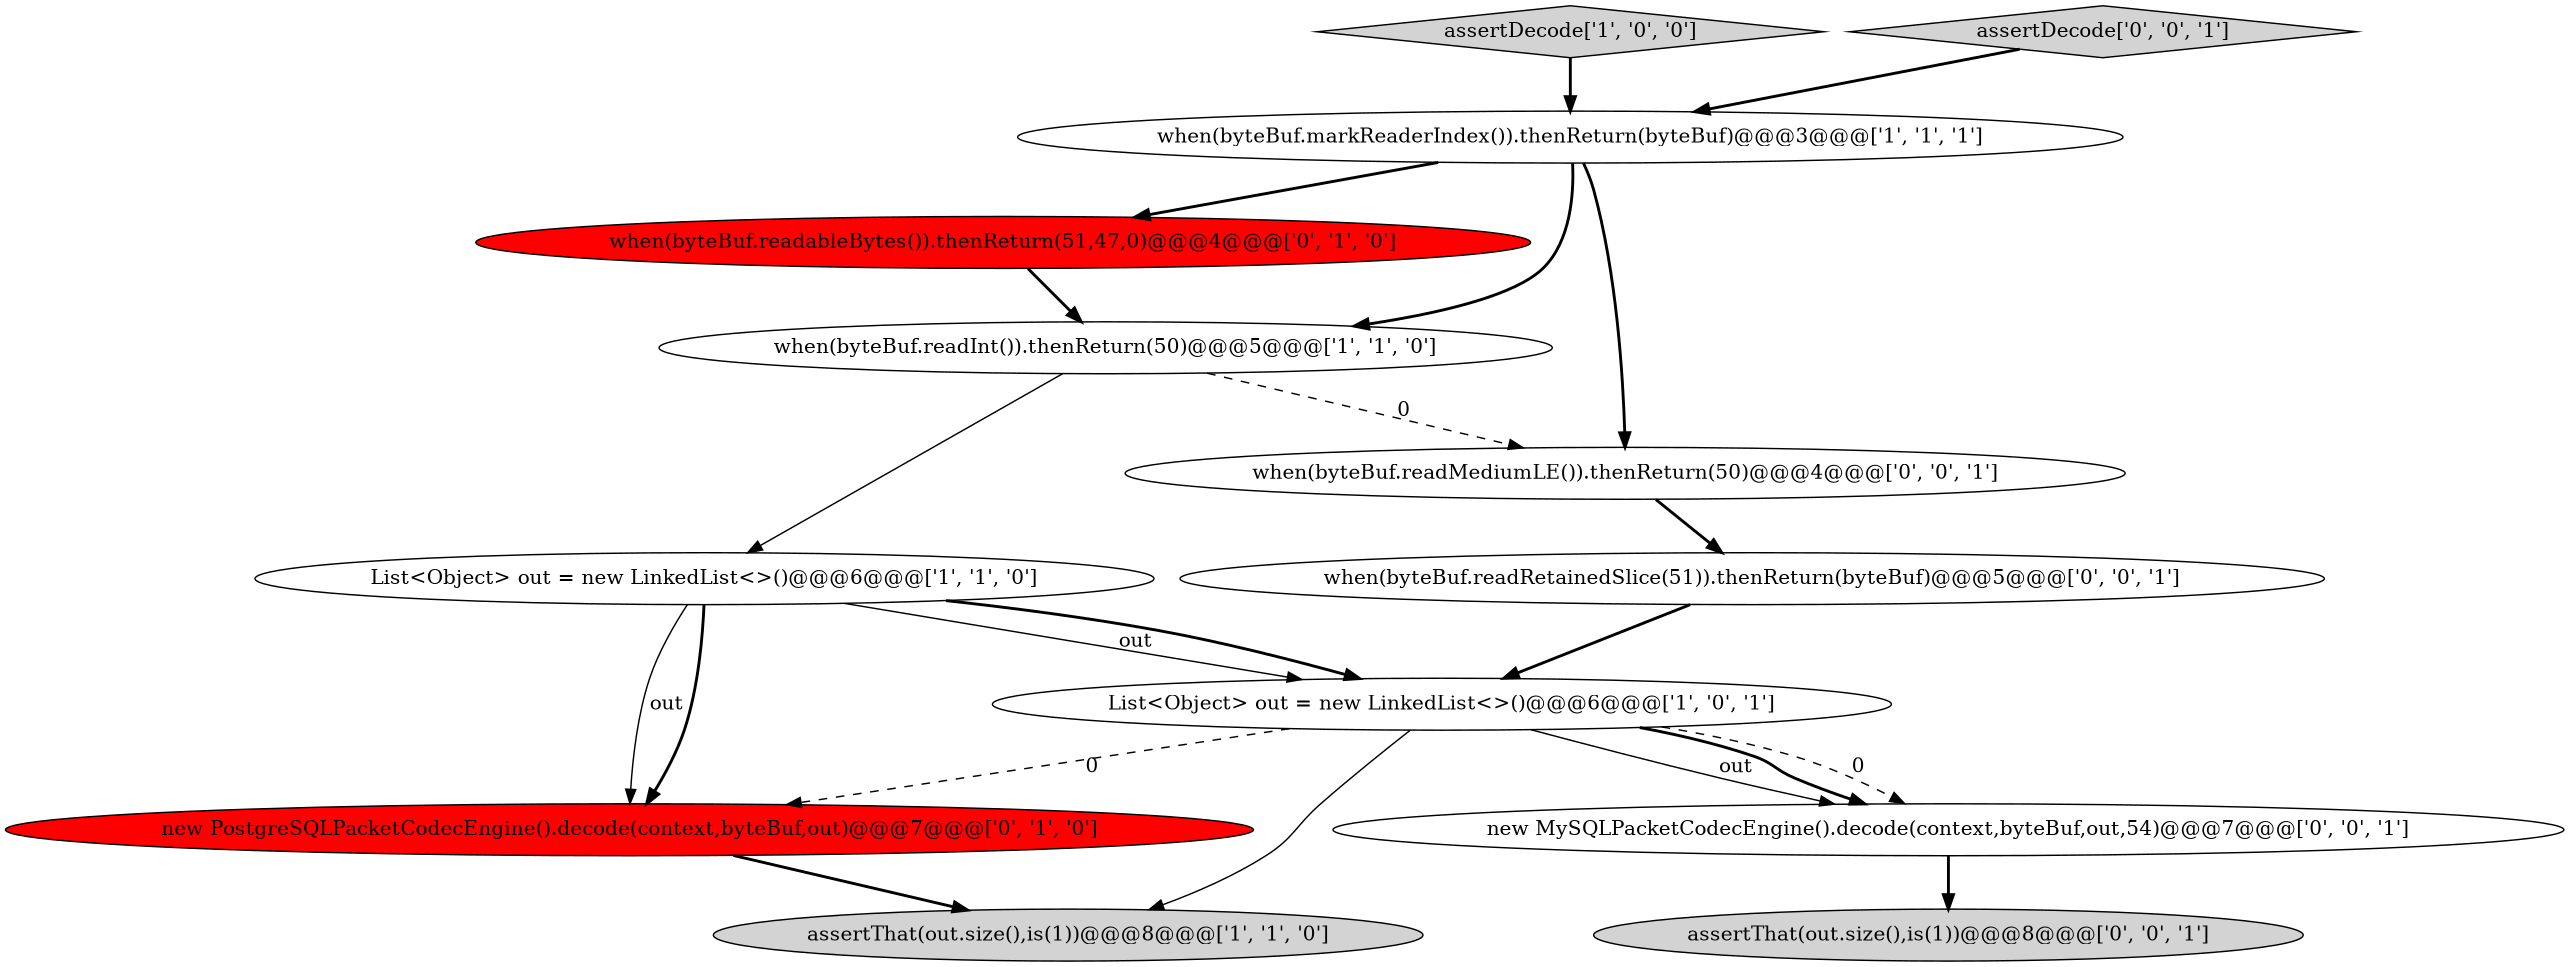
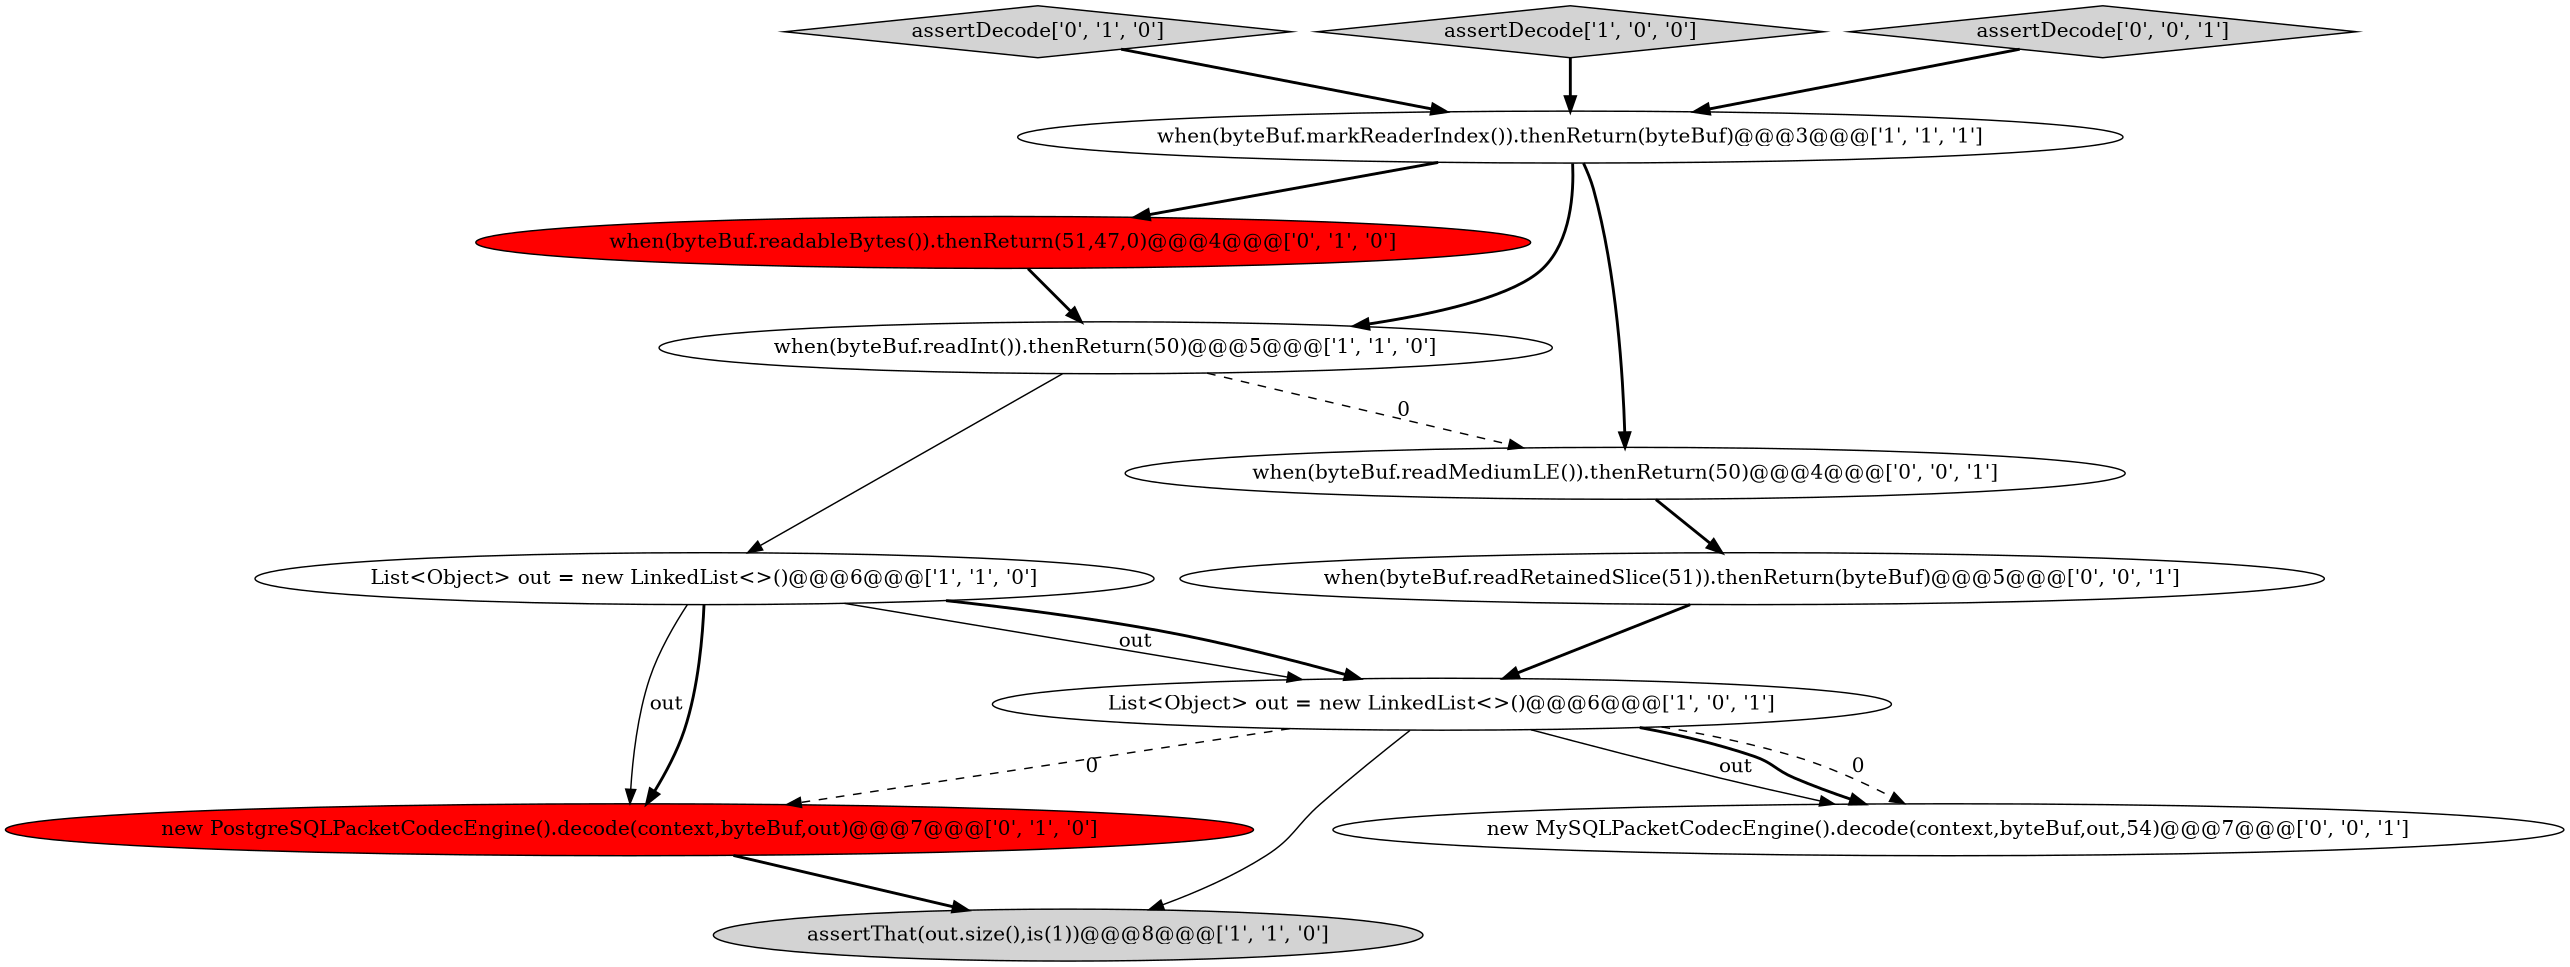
none -> (1038, 32)
(1948, 935) -> none
